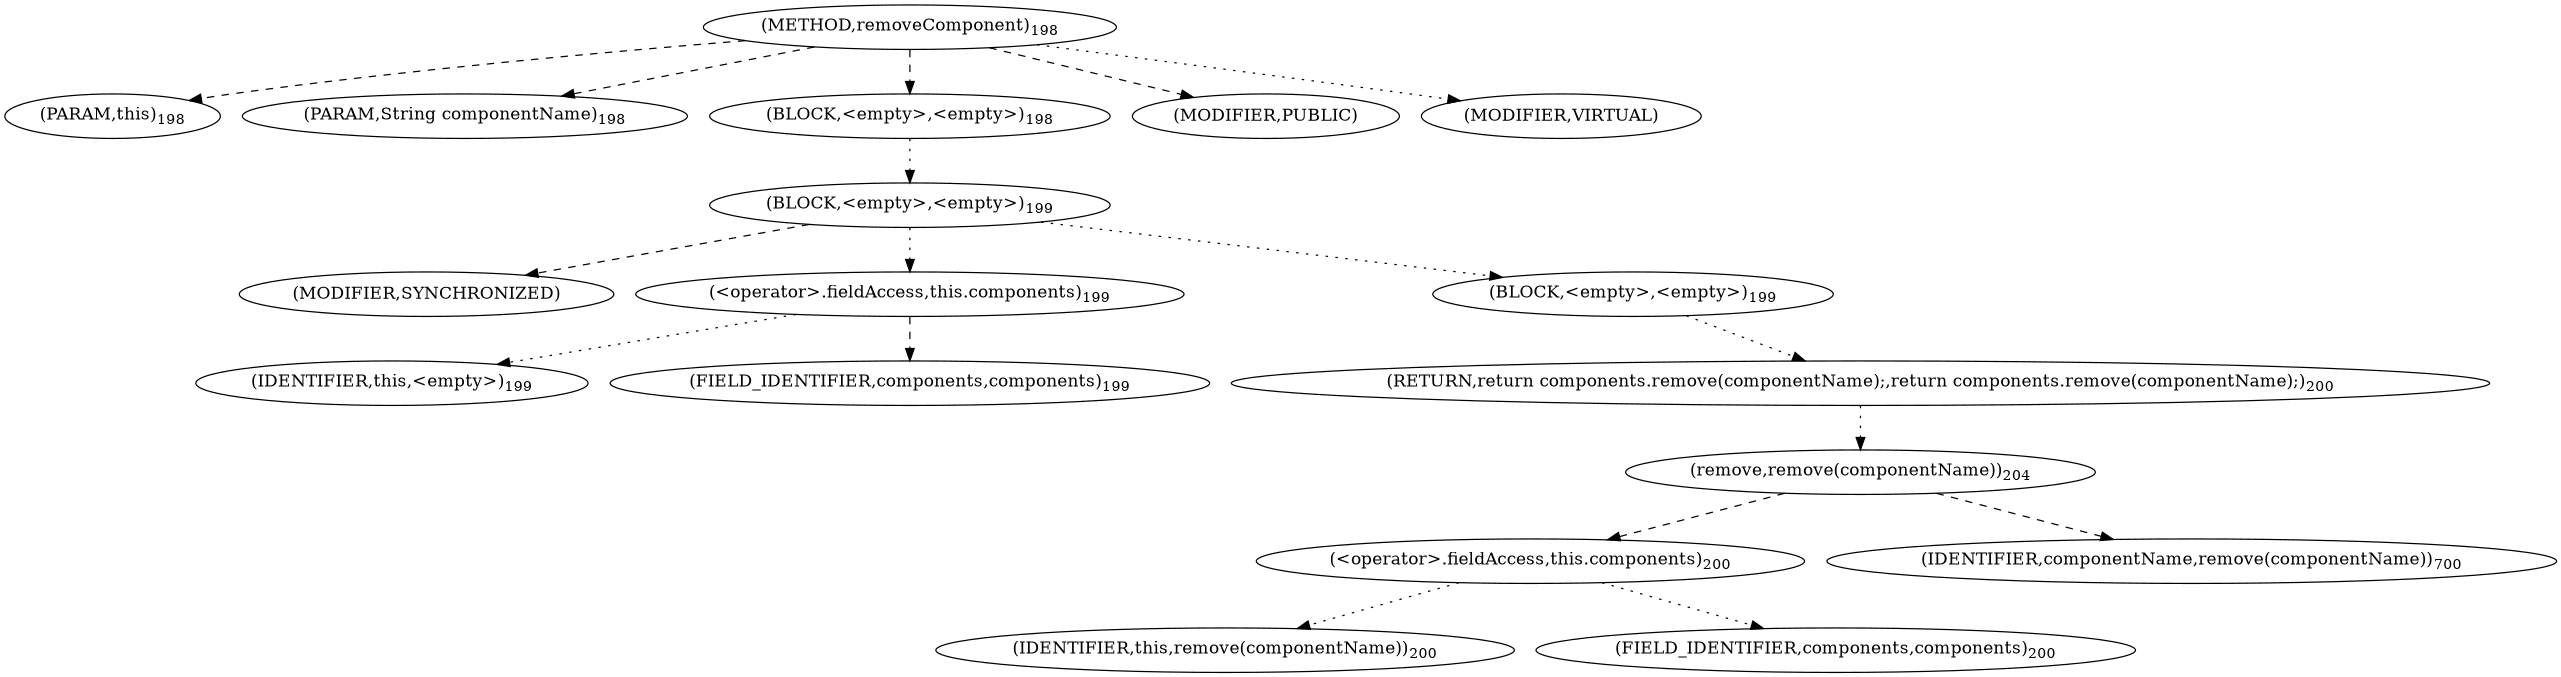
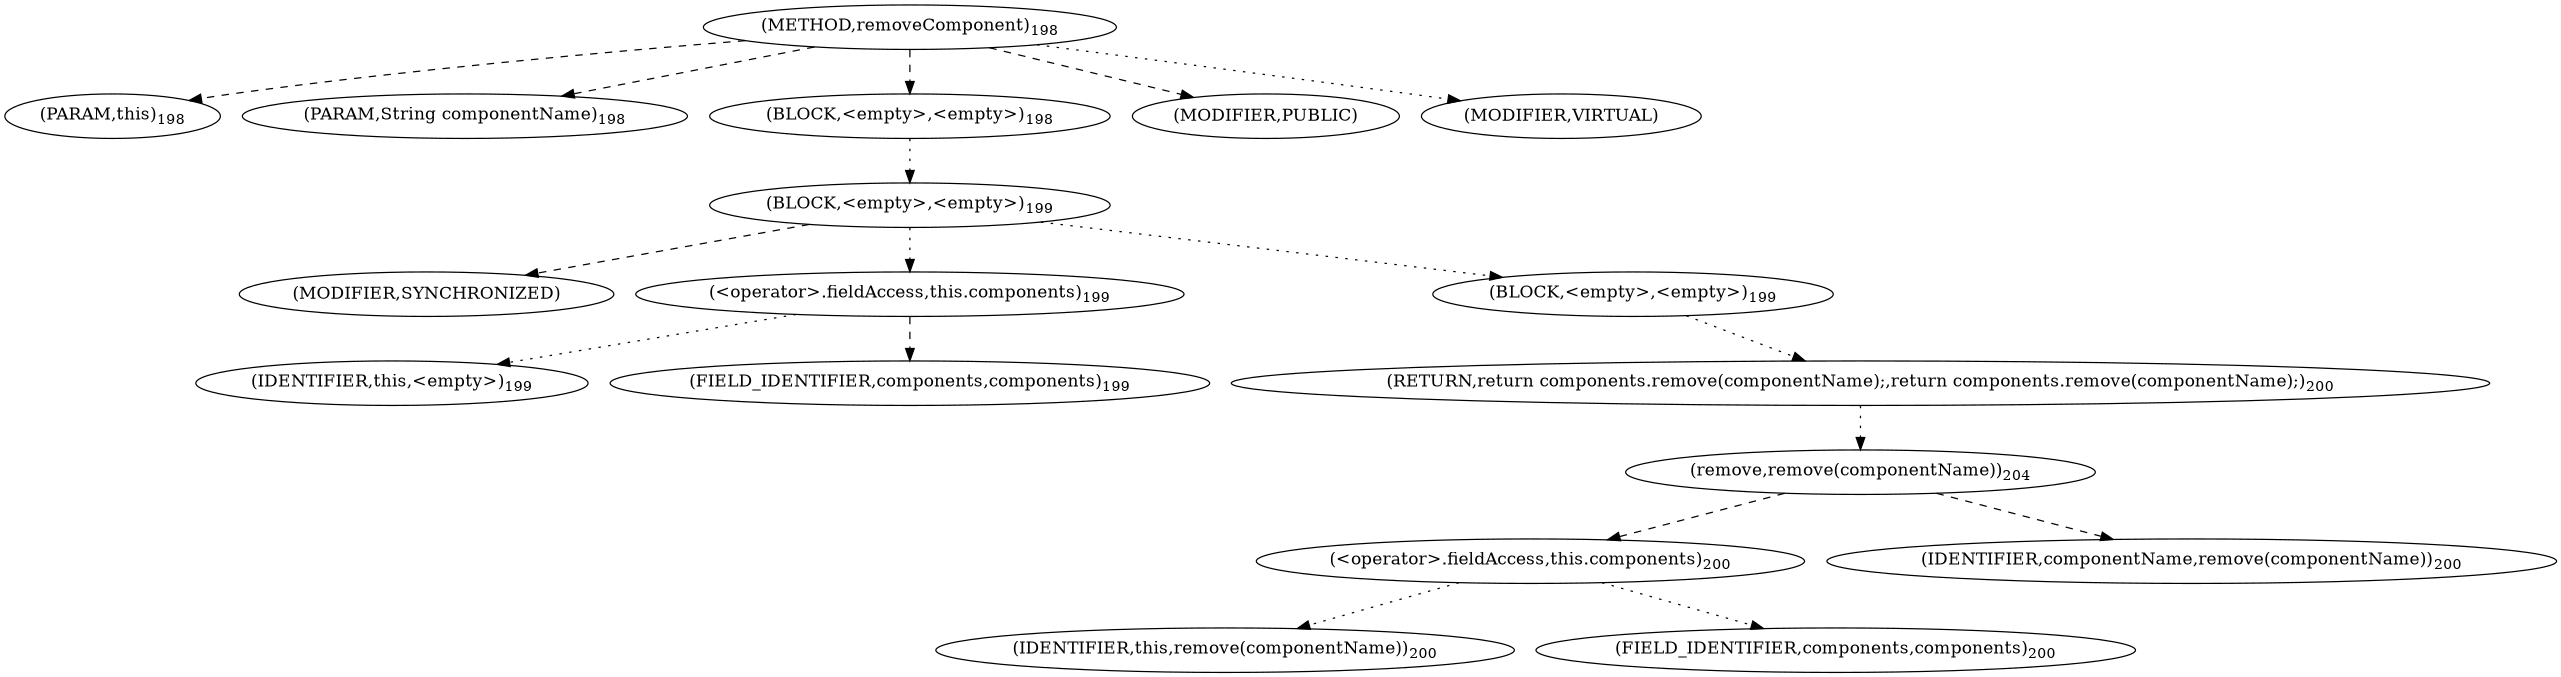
(2448, 559) -> (2448, 559)
